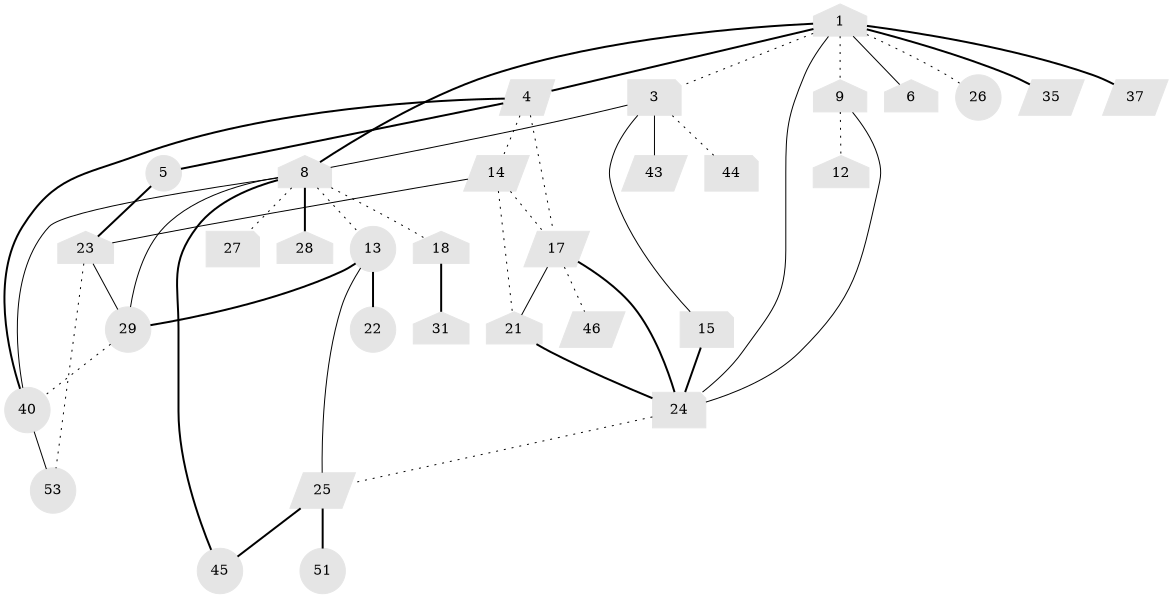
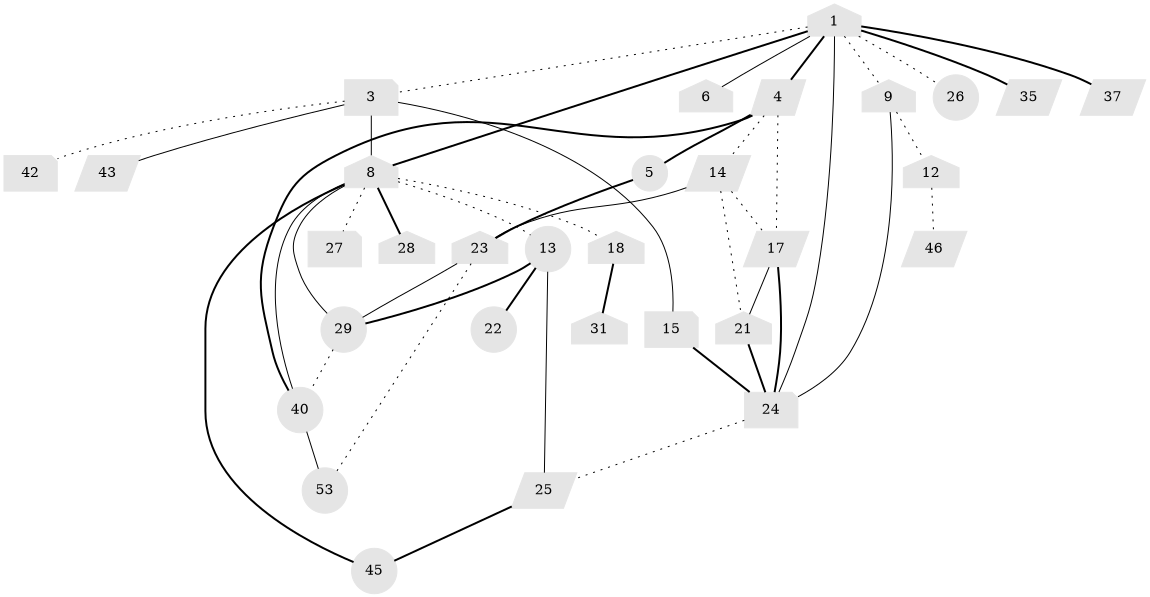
(731, 173) -> (31, 173)
(574, 289) -> (933, 210)
(323, 571) -> none
